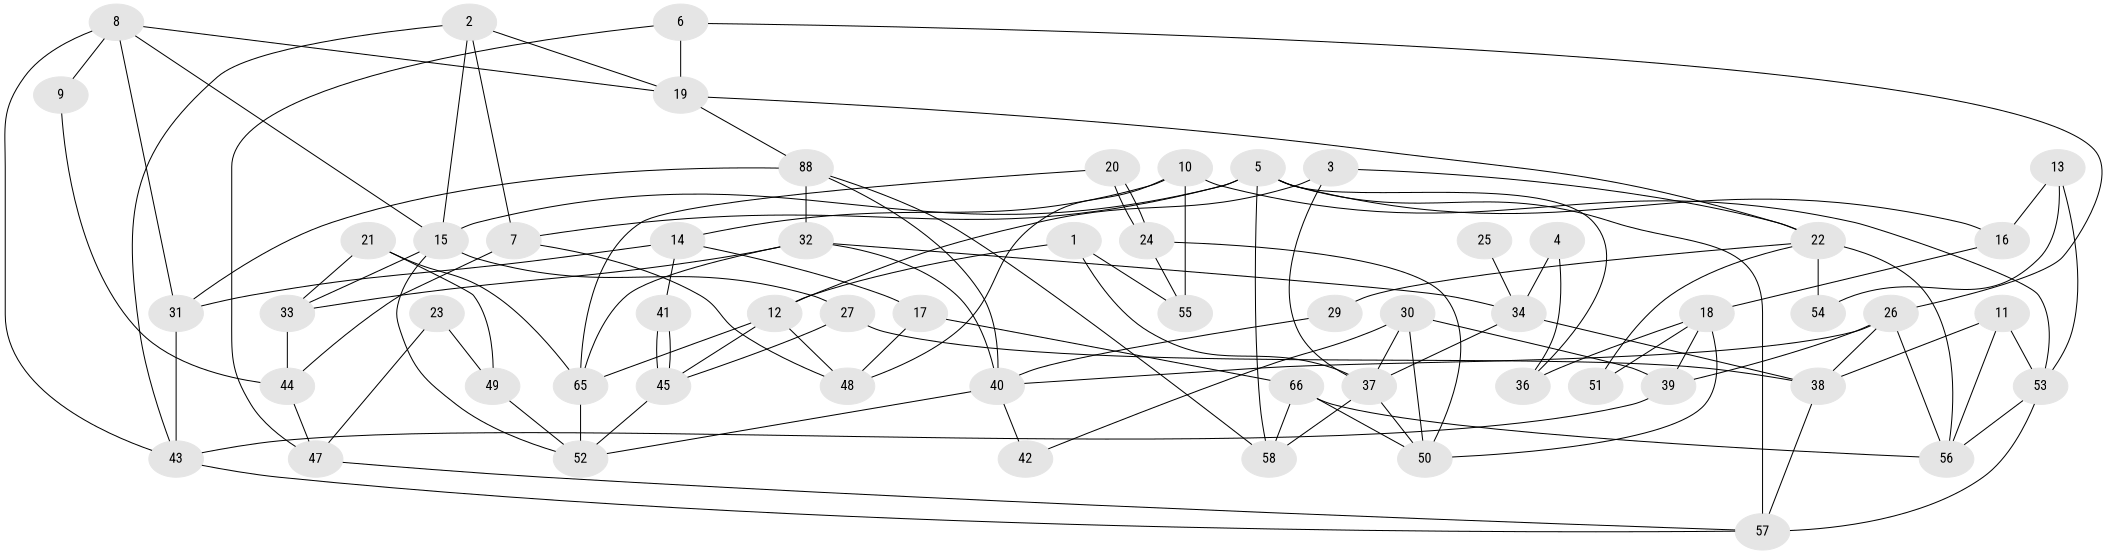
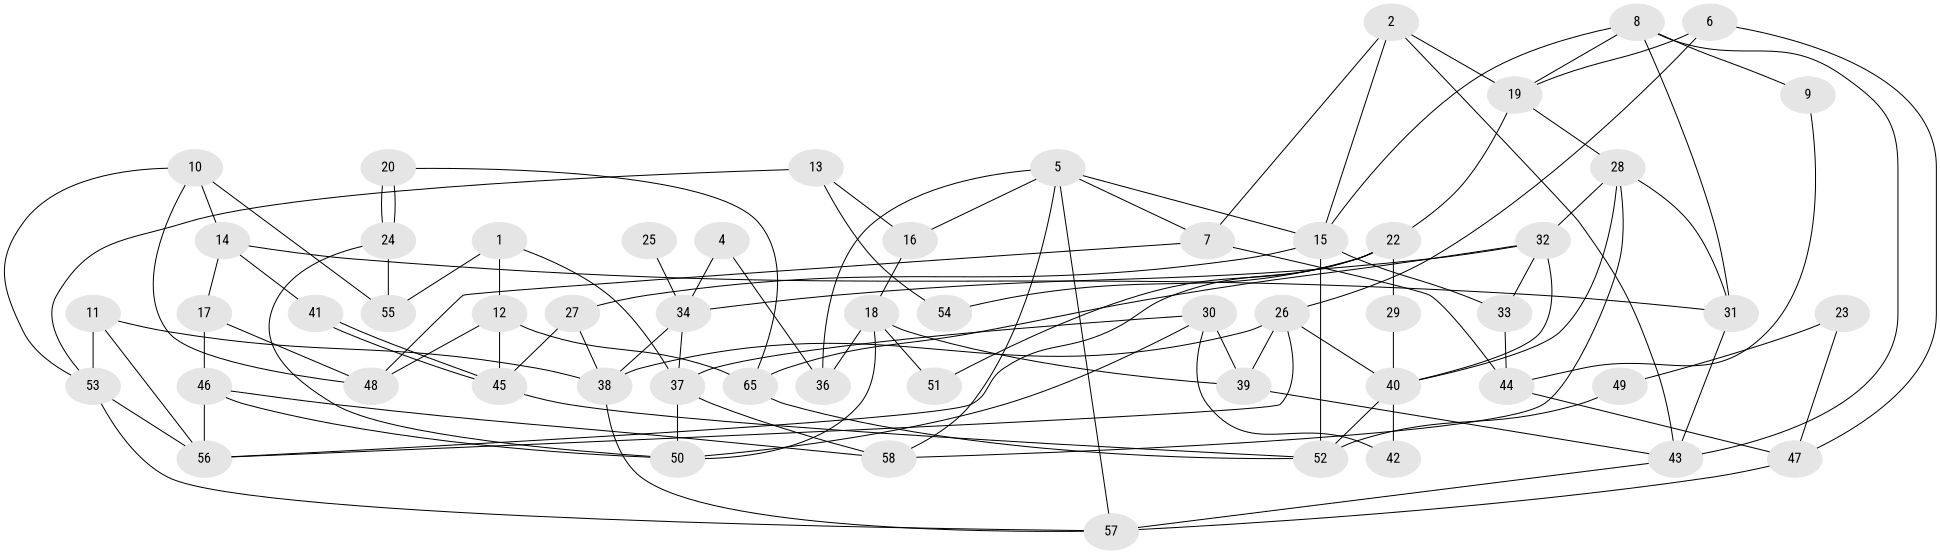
(806, 168) -> (1618, 168)
(1331, 168) -> none
(368, 241) -> none
(1296, 386) -> (204, 386)
